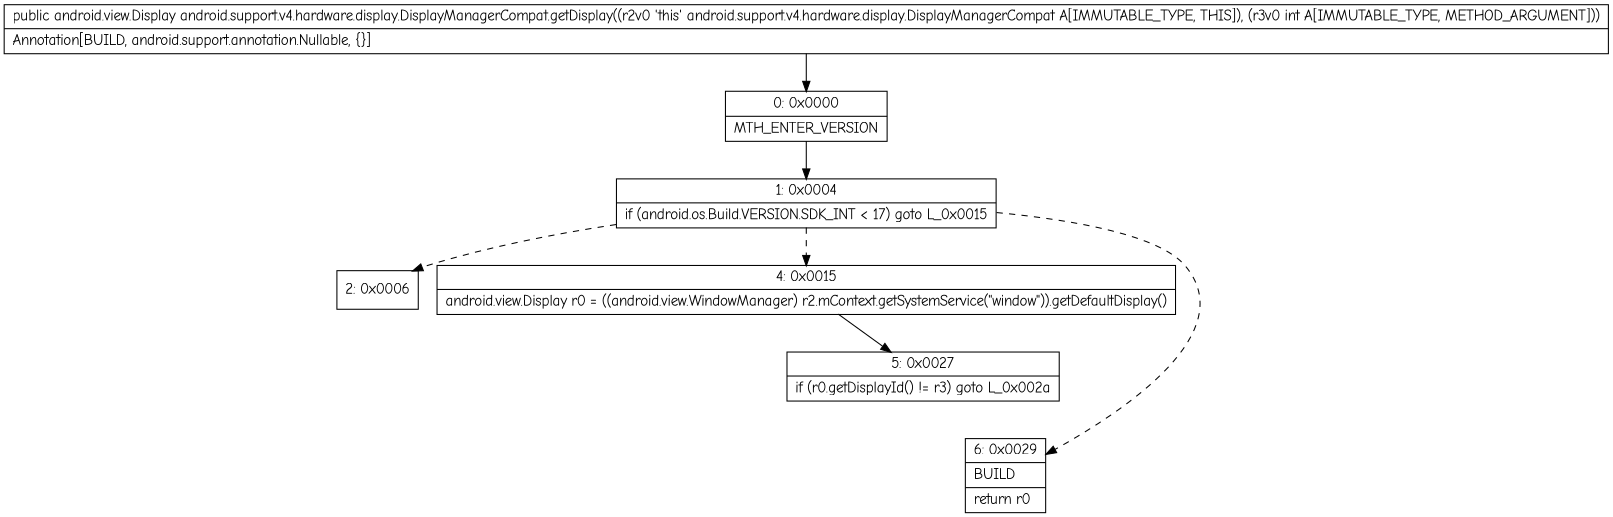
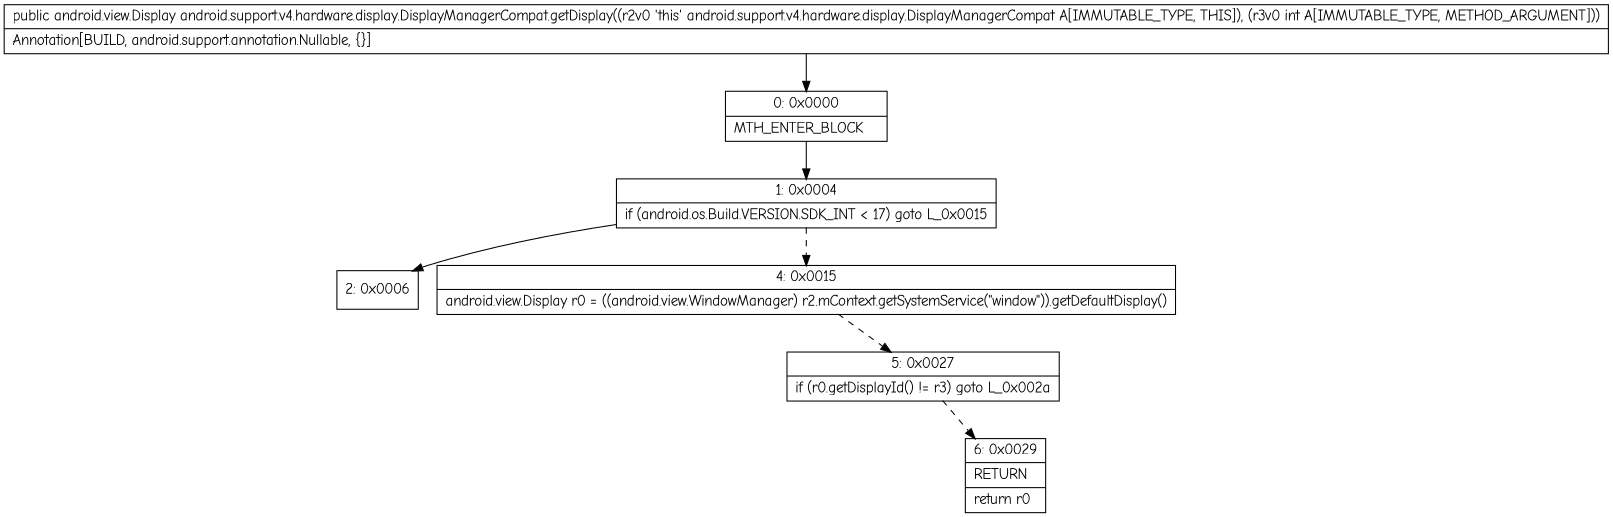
(806, 128) -> (798, 128)
(518, 242) -> (518, 242)
(1198, 290) -> (955, 416)
(860, 330) -> (860, 330)
(995, 475) -> (1001, 475)
